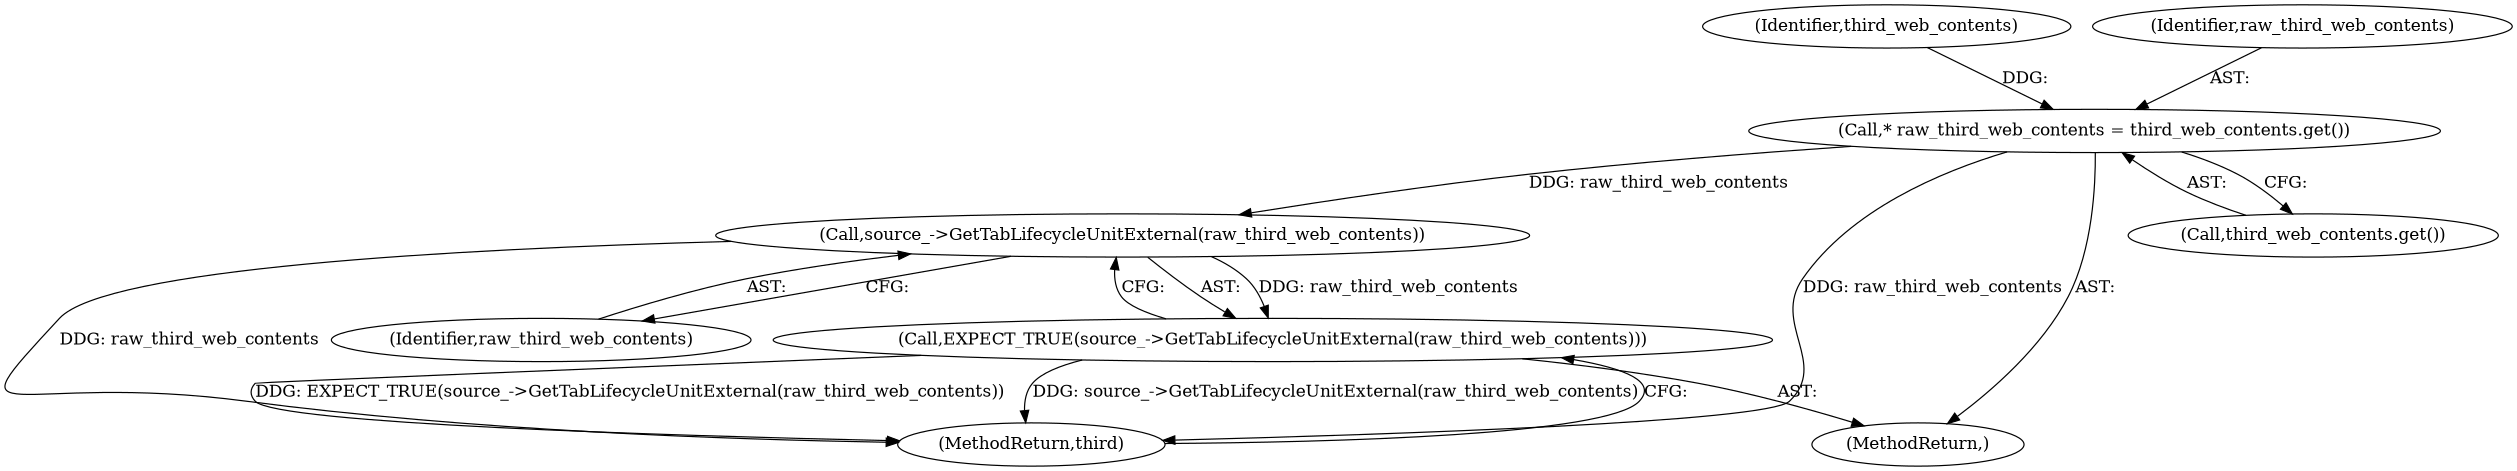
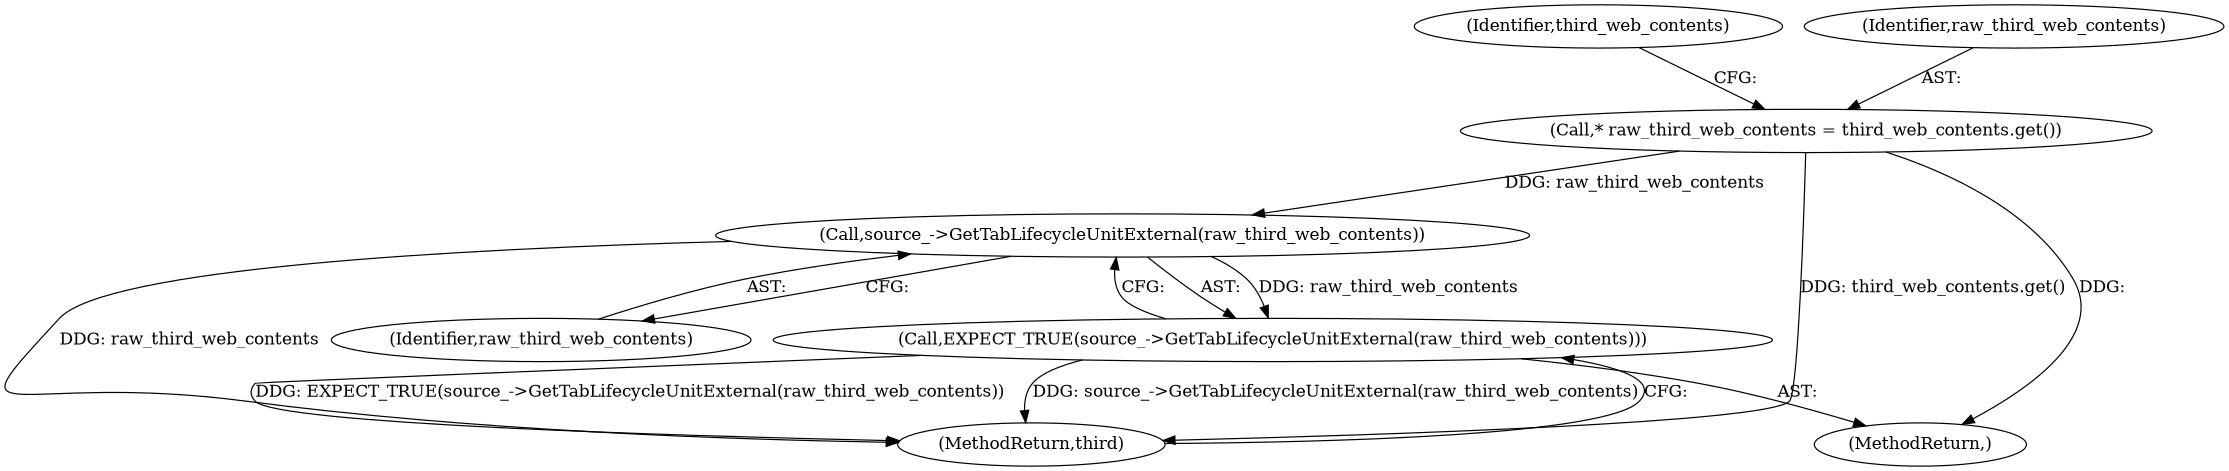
(2028, 79) -> (1738, 79)
(2313, 235) -> none
(1933, 288) -> (1933, 288)
(2098, 288) -> (2105, 288)
